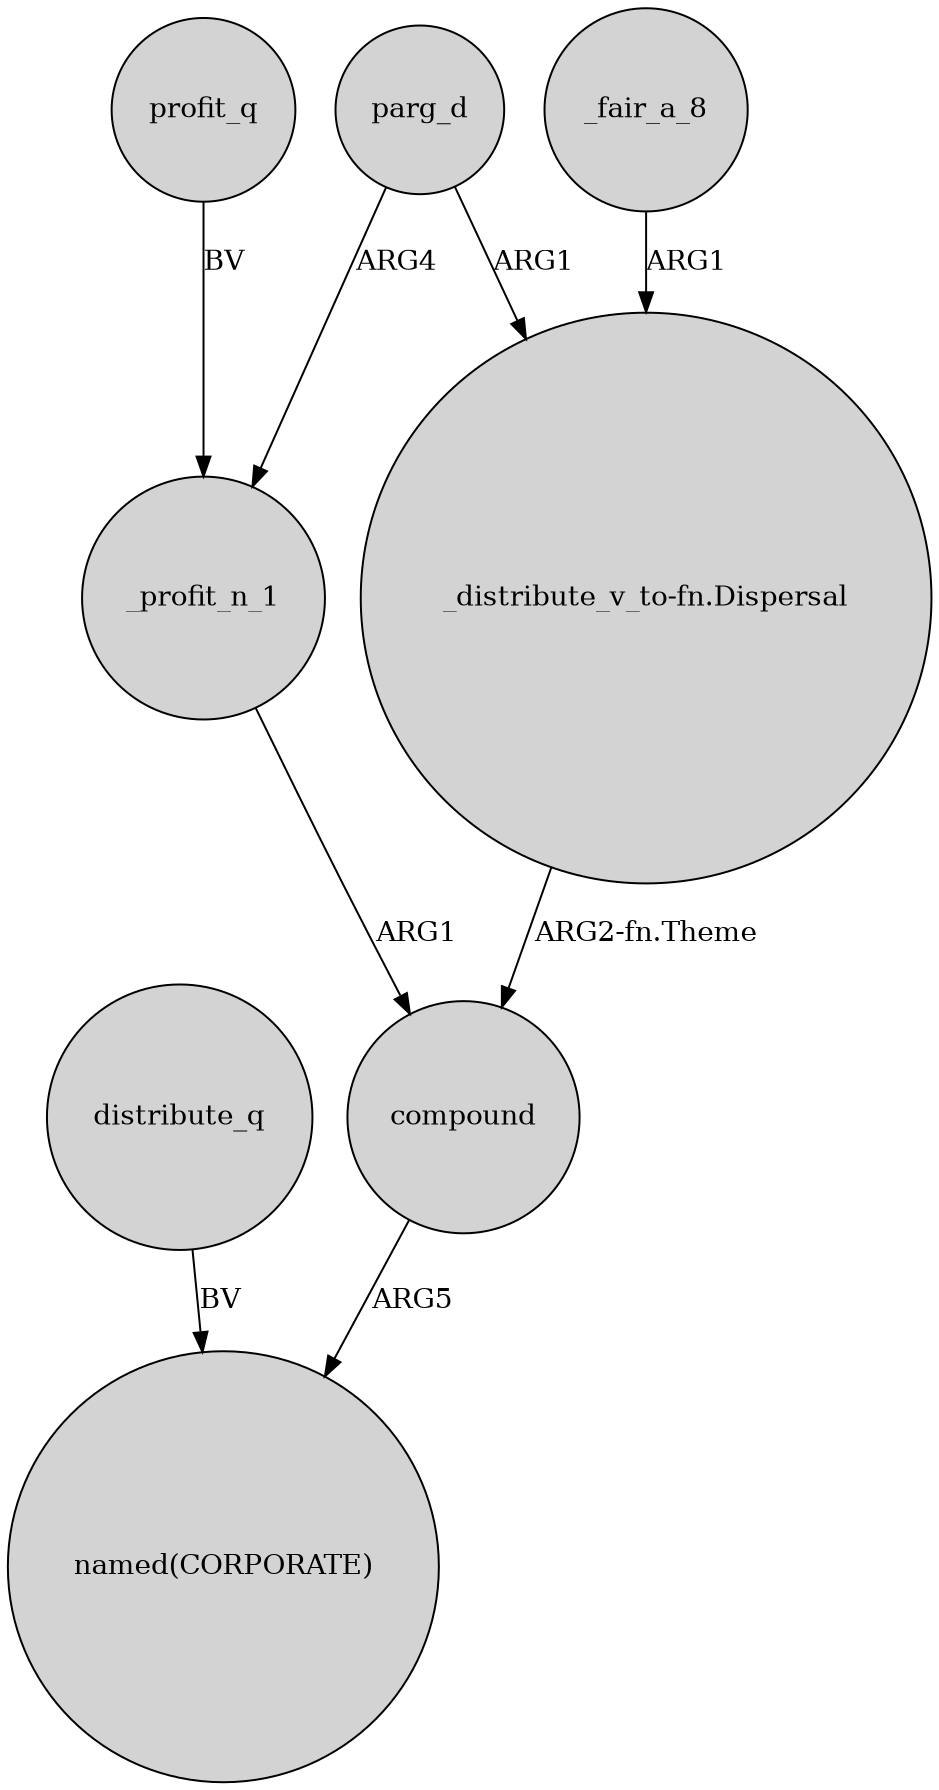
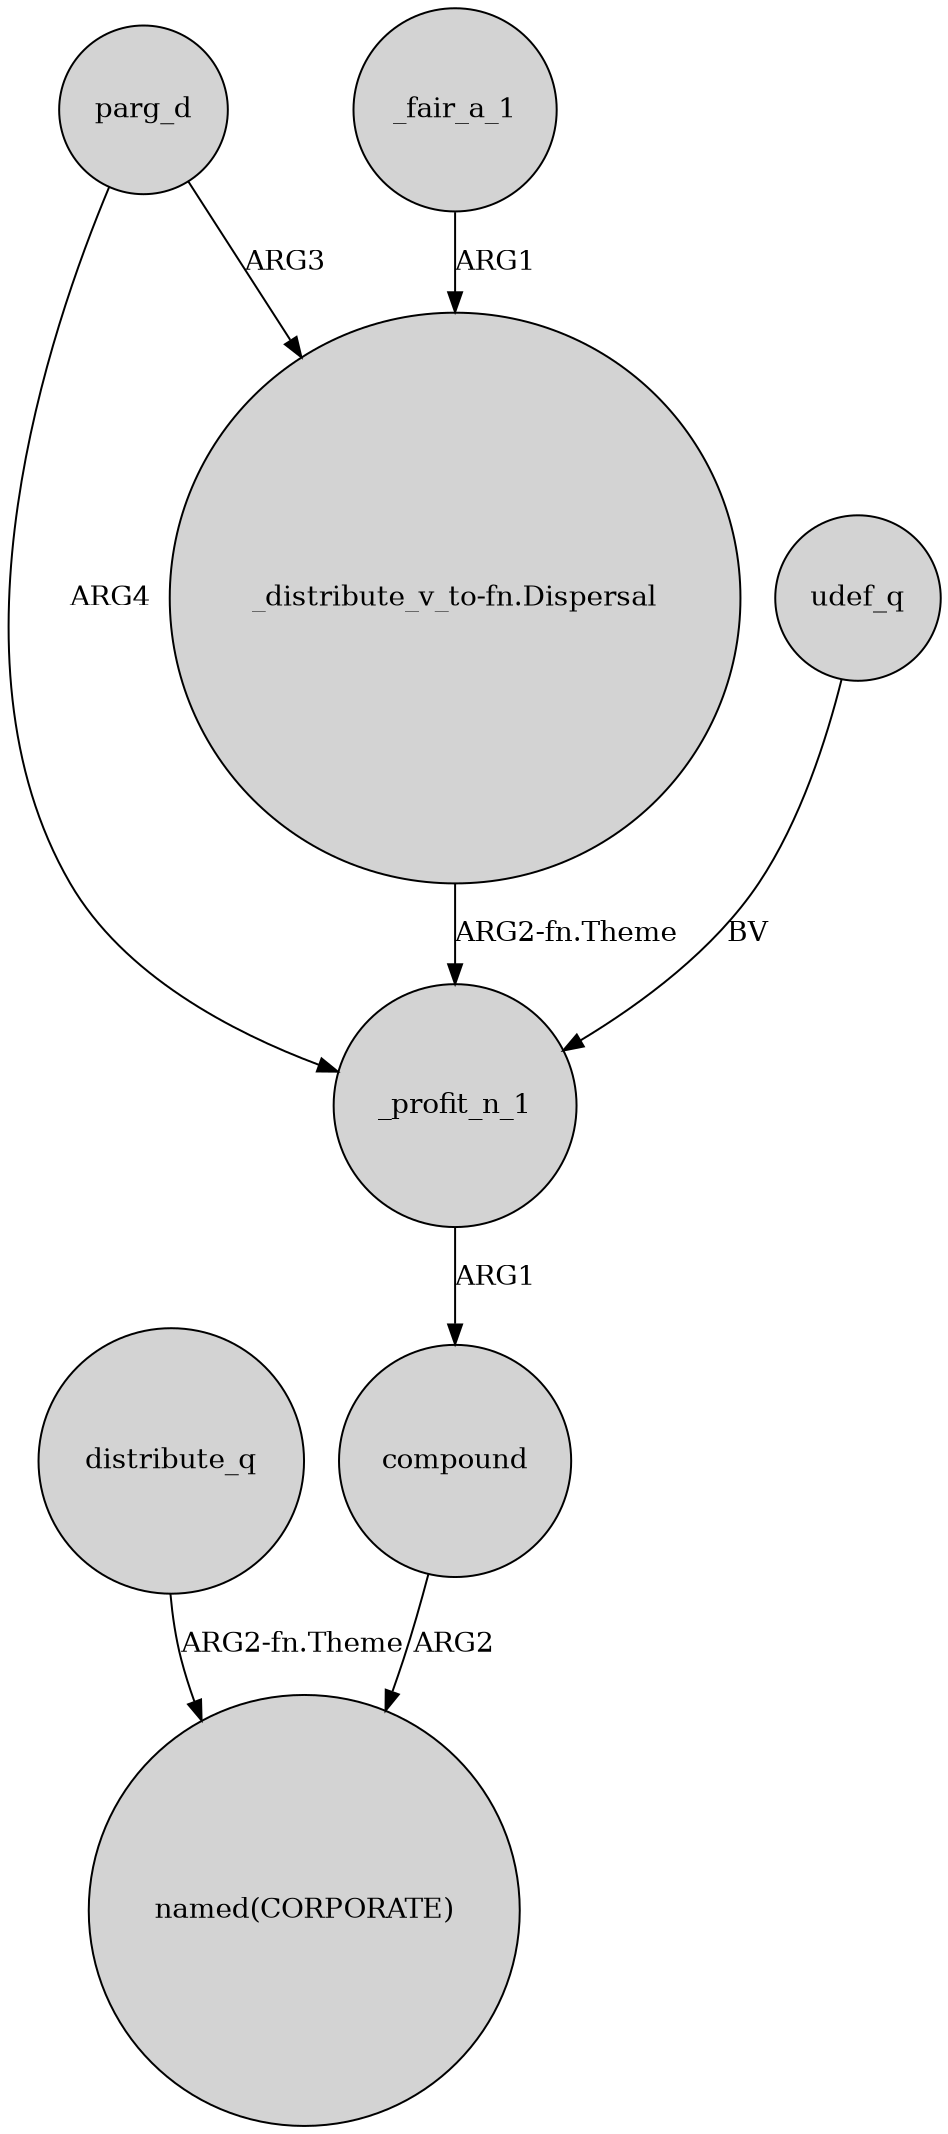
(204, 110) -> (858, 598)
(646, 110) -> (455, 110)
(534, 262) -> (285, 262)
(530, 928) -> (455, 924)
(220, 1301) -> (292, 1644)
(413, 1301) -> (454, 1644)
